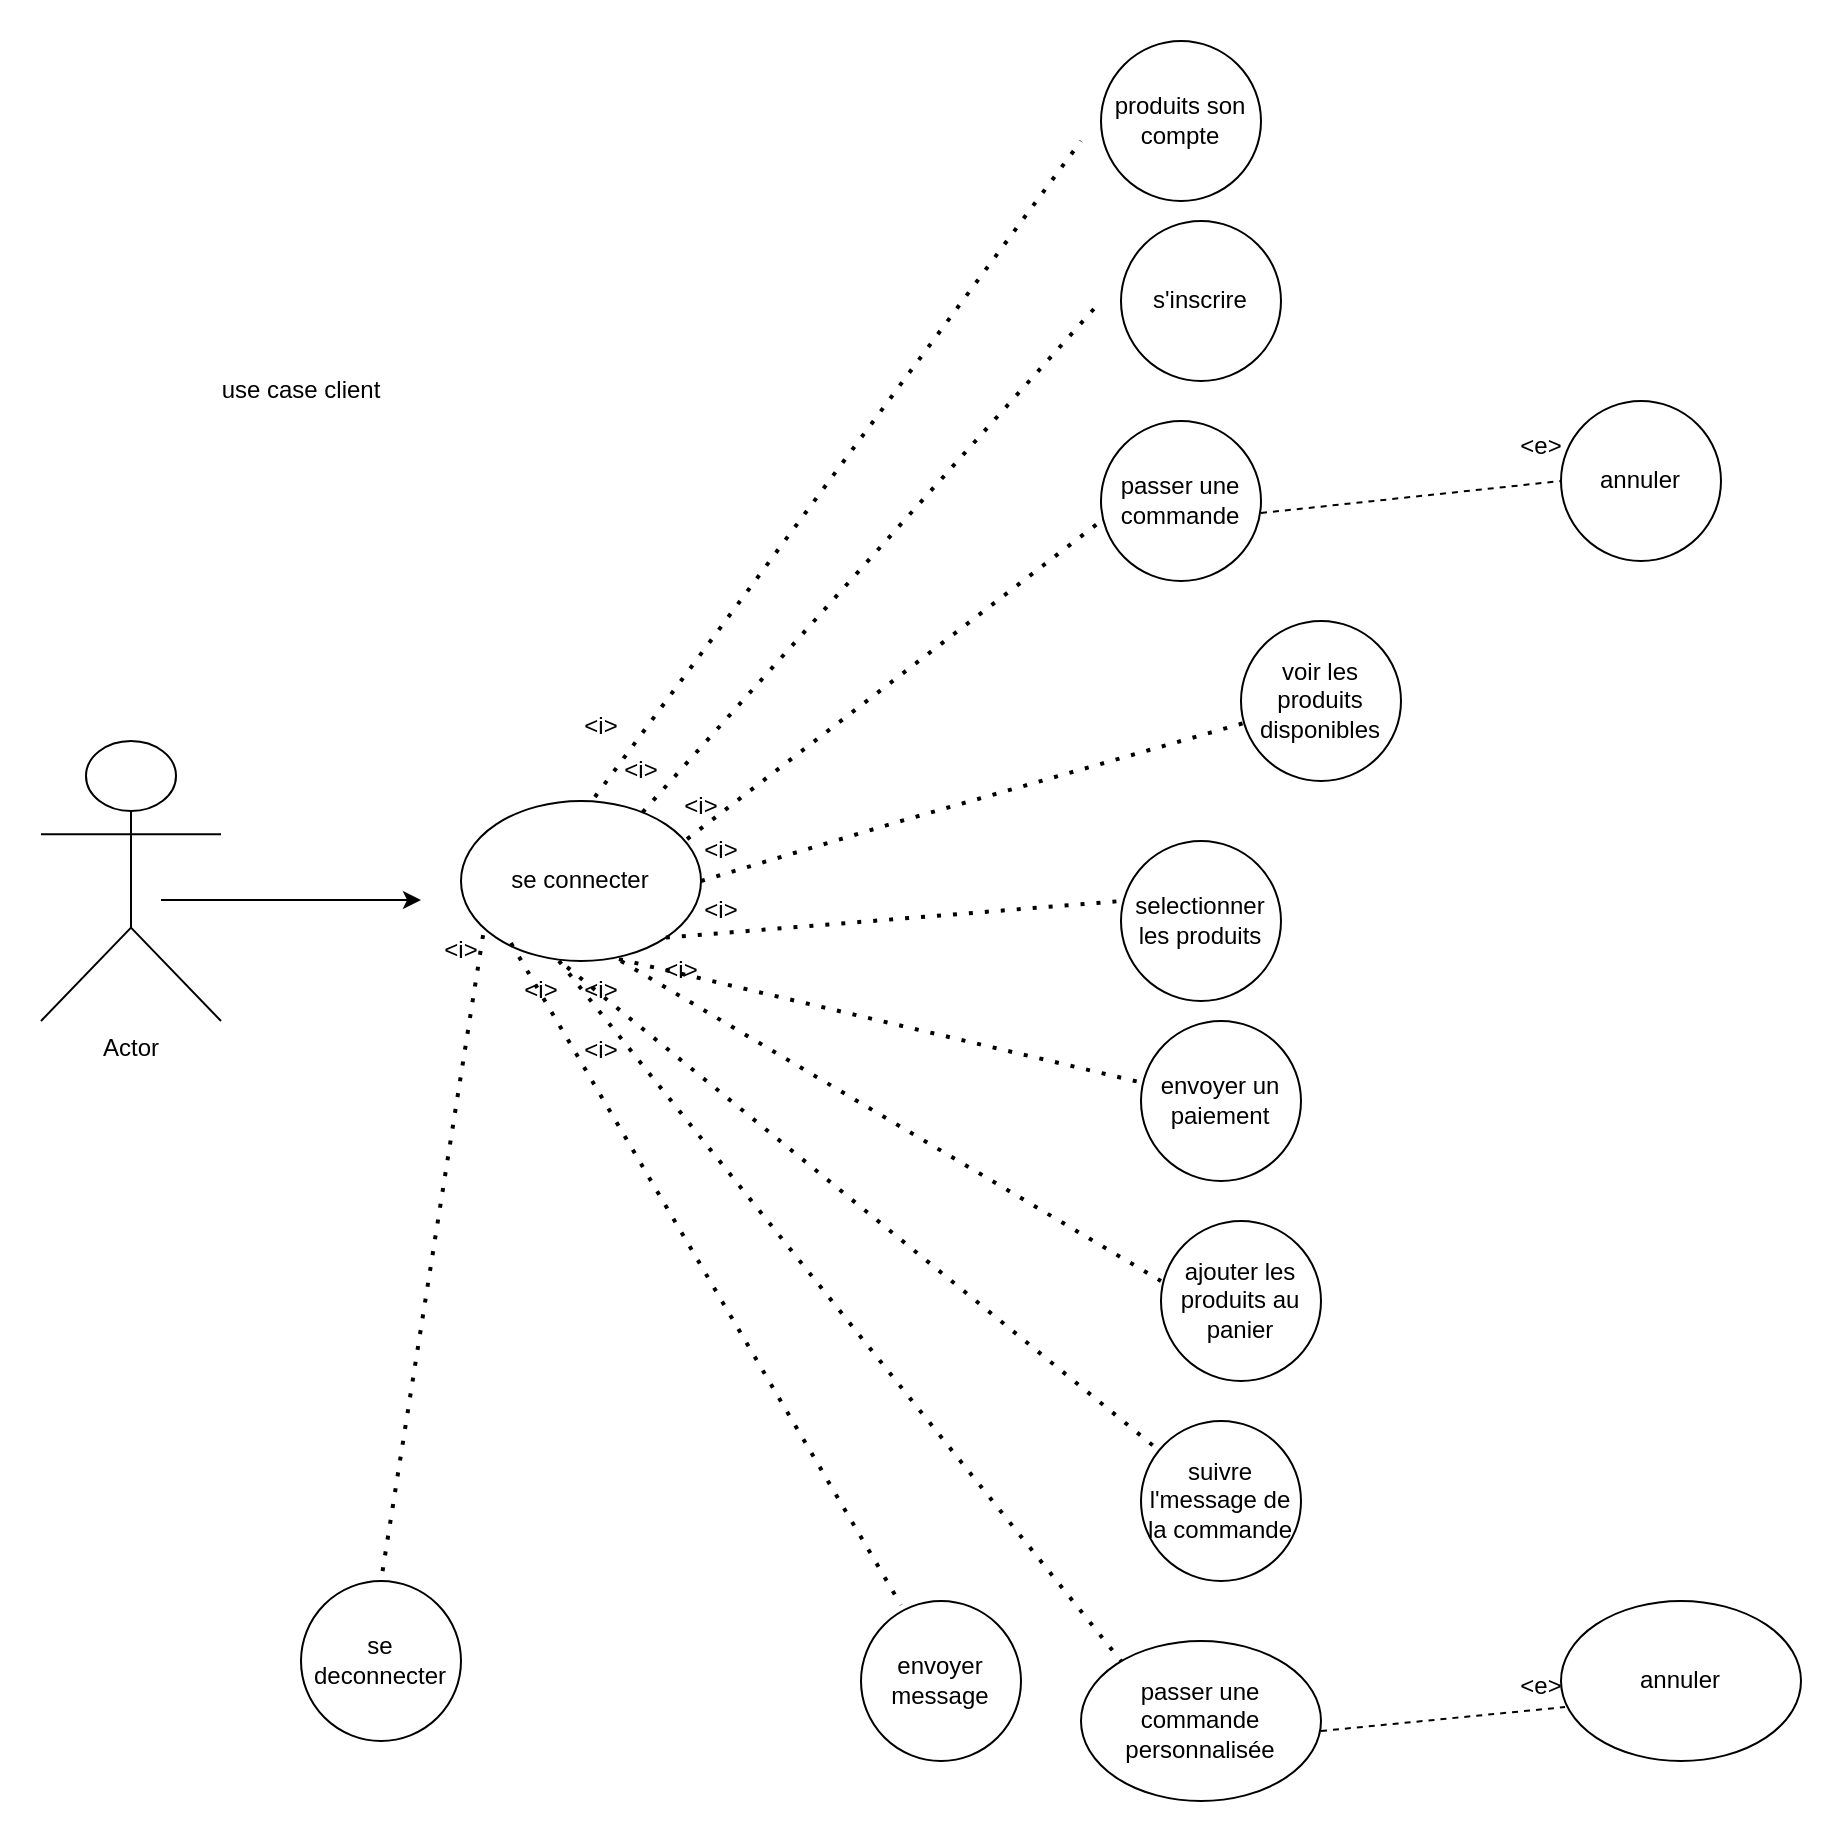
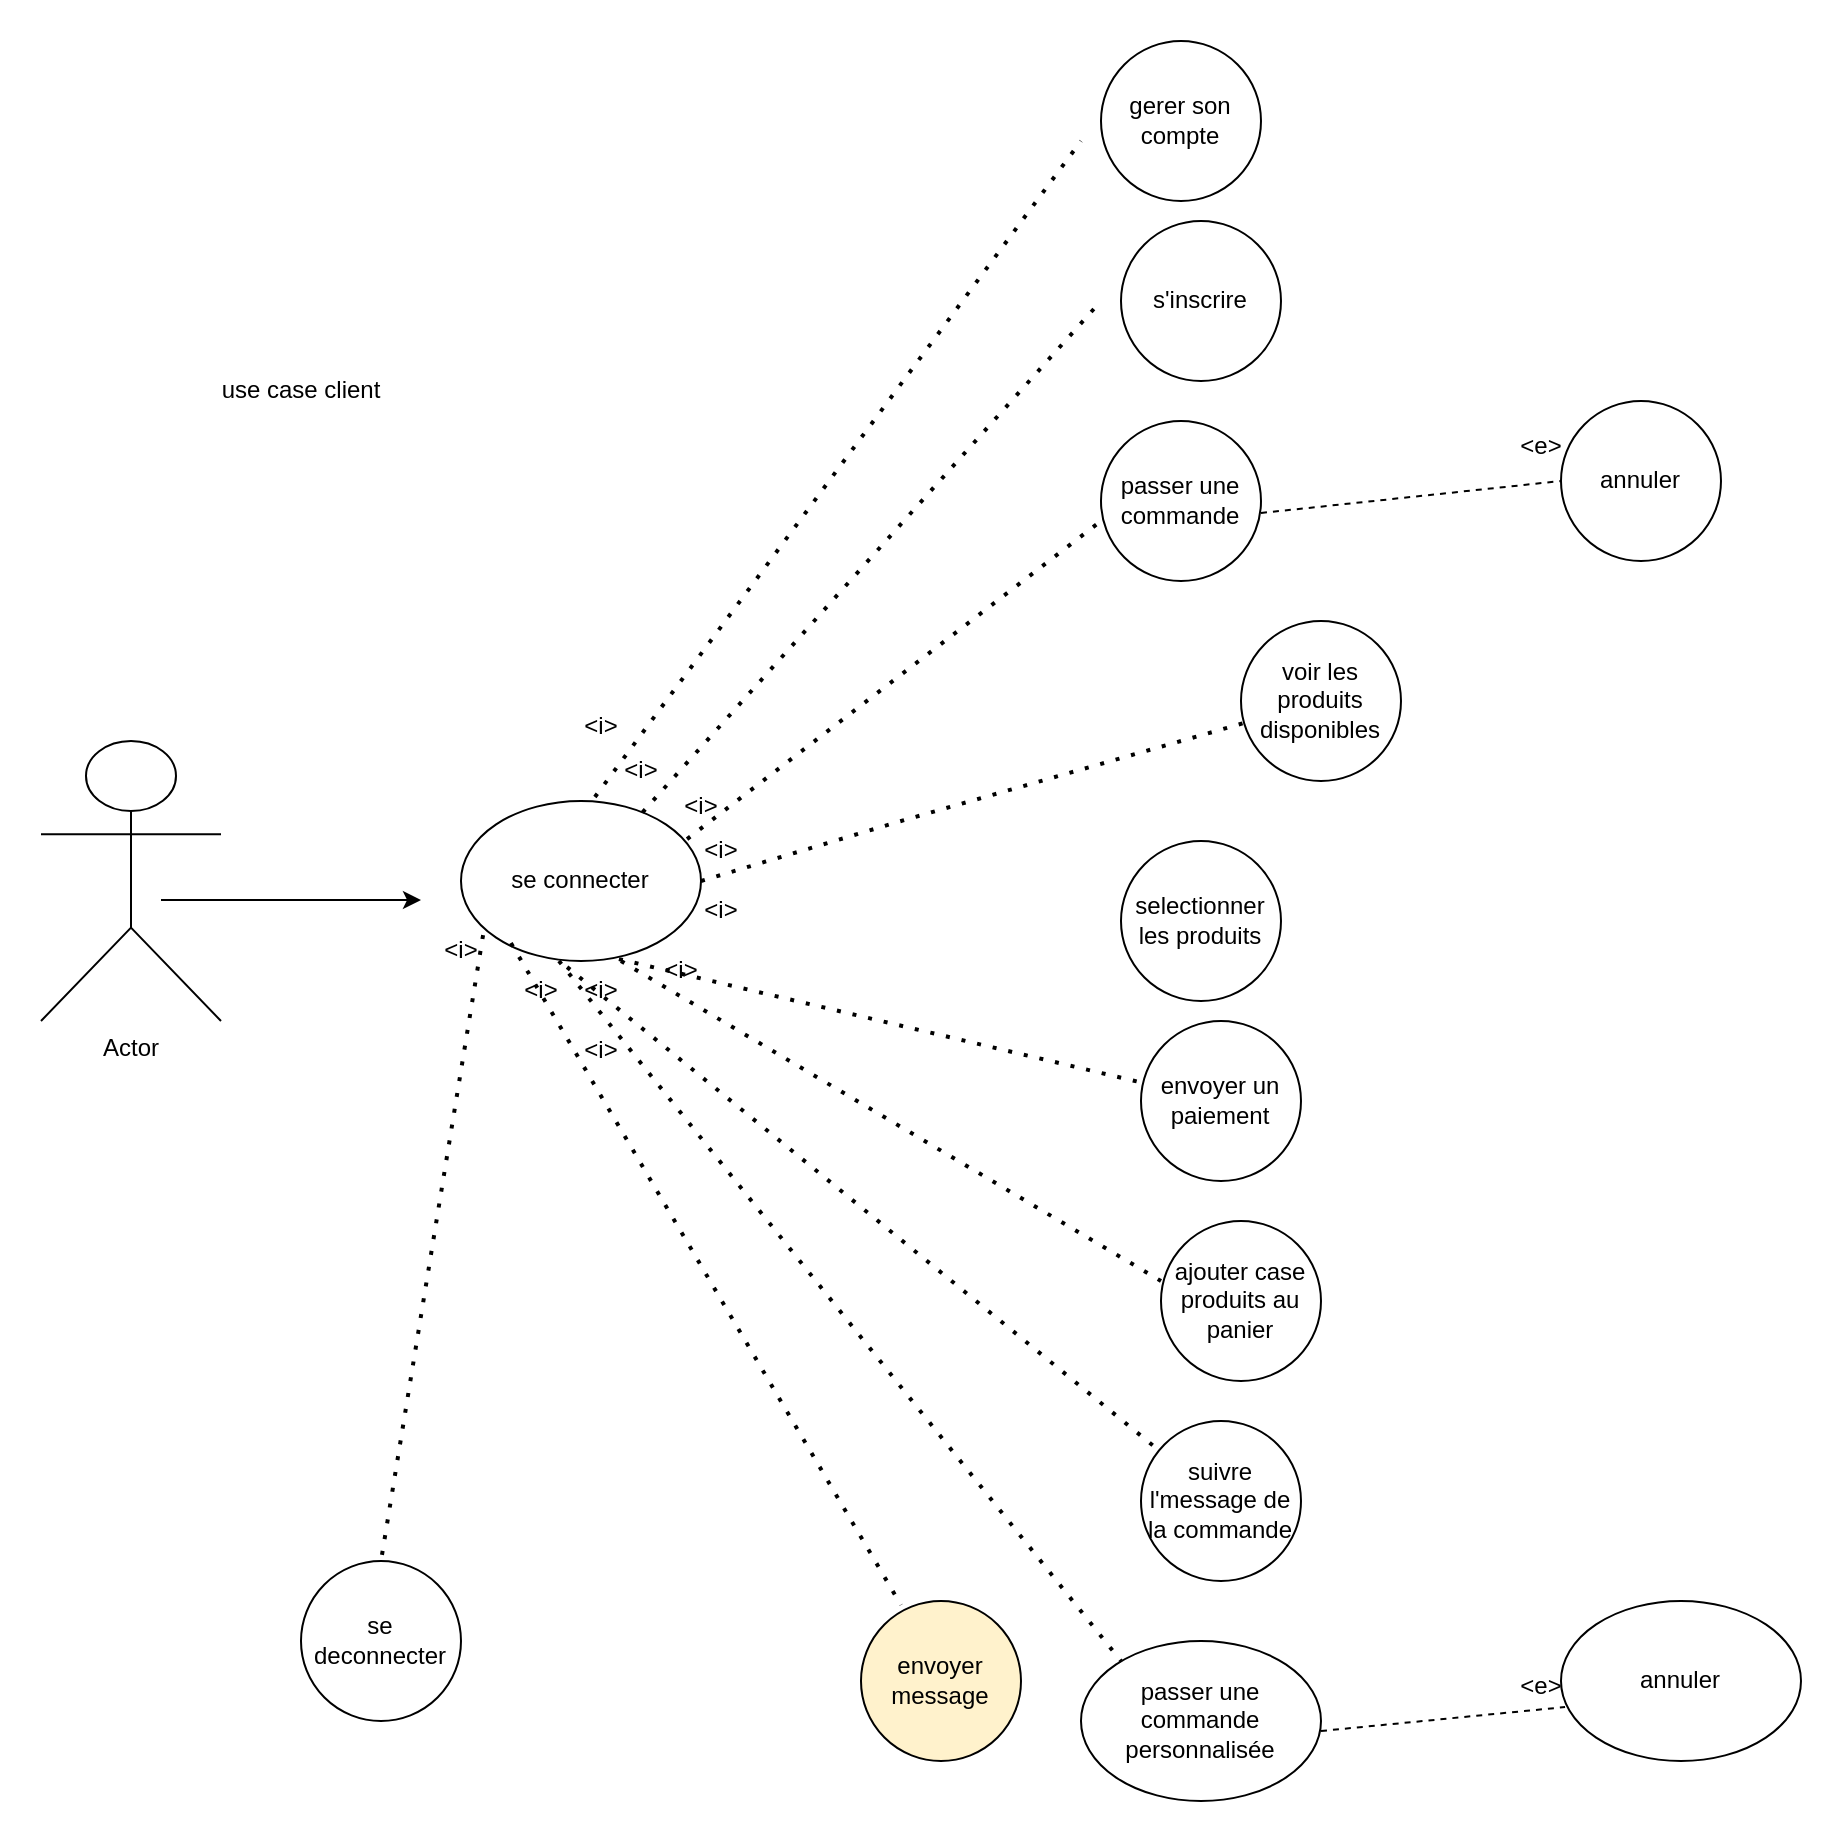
(1181, 121) -> (1181, 121)
(763, 930) -> none
(1241, 1301) -> (1241, 1301)
(381, 1661) -> (381, 1641)
(941, 1681) -> (941, 1681)
